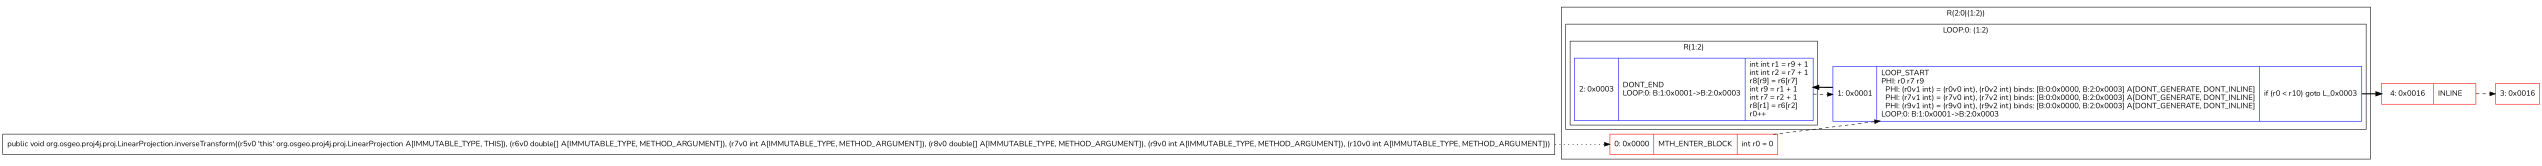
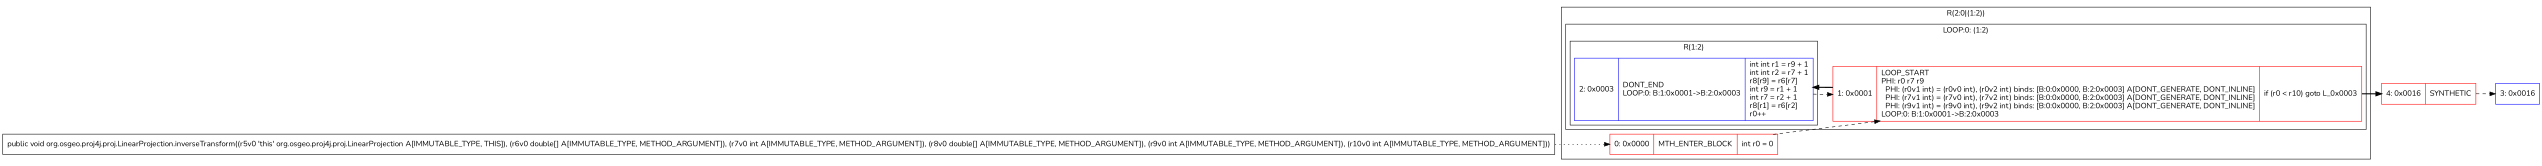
(2097, 94) -> (2097, 94)
(2450, 94) -> (2451, 94)
(2518, 94) -> (2518, 94)
